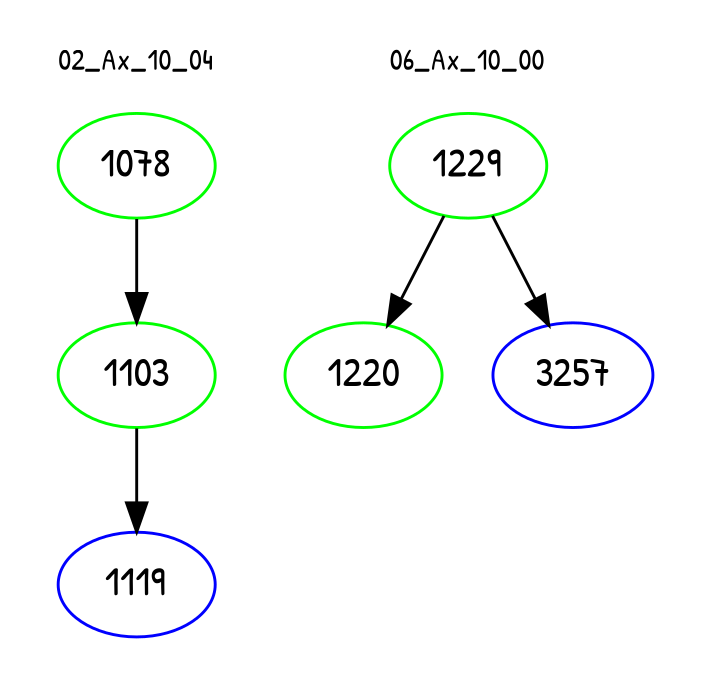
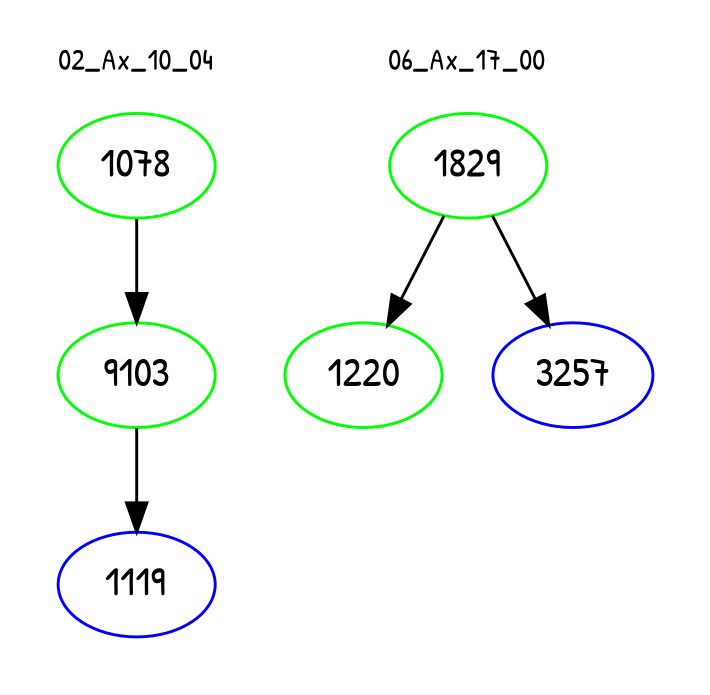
(468, 63) -> (468, 63)
(468, 166) -> (468, 166)
(137, 375) -> (137, 375)
